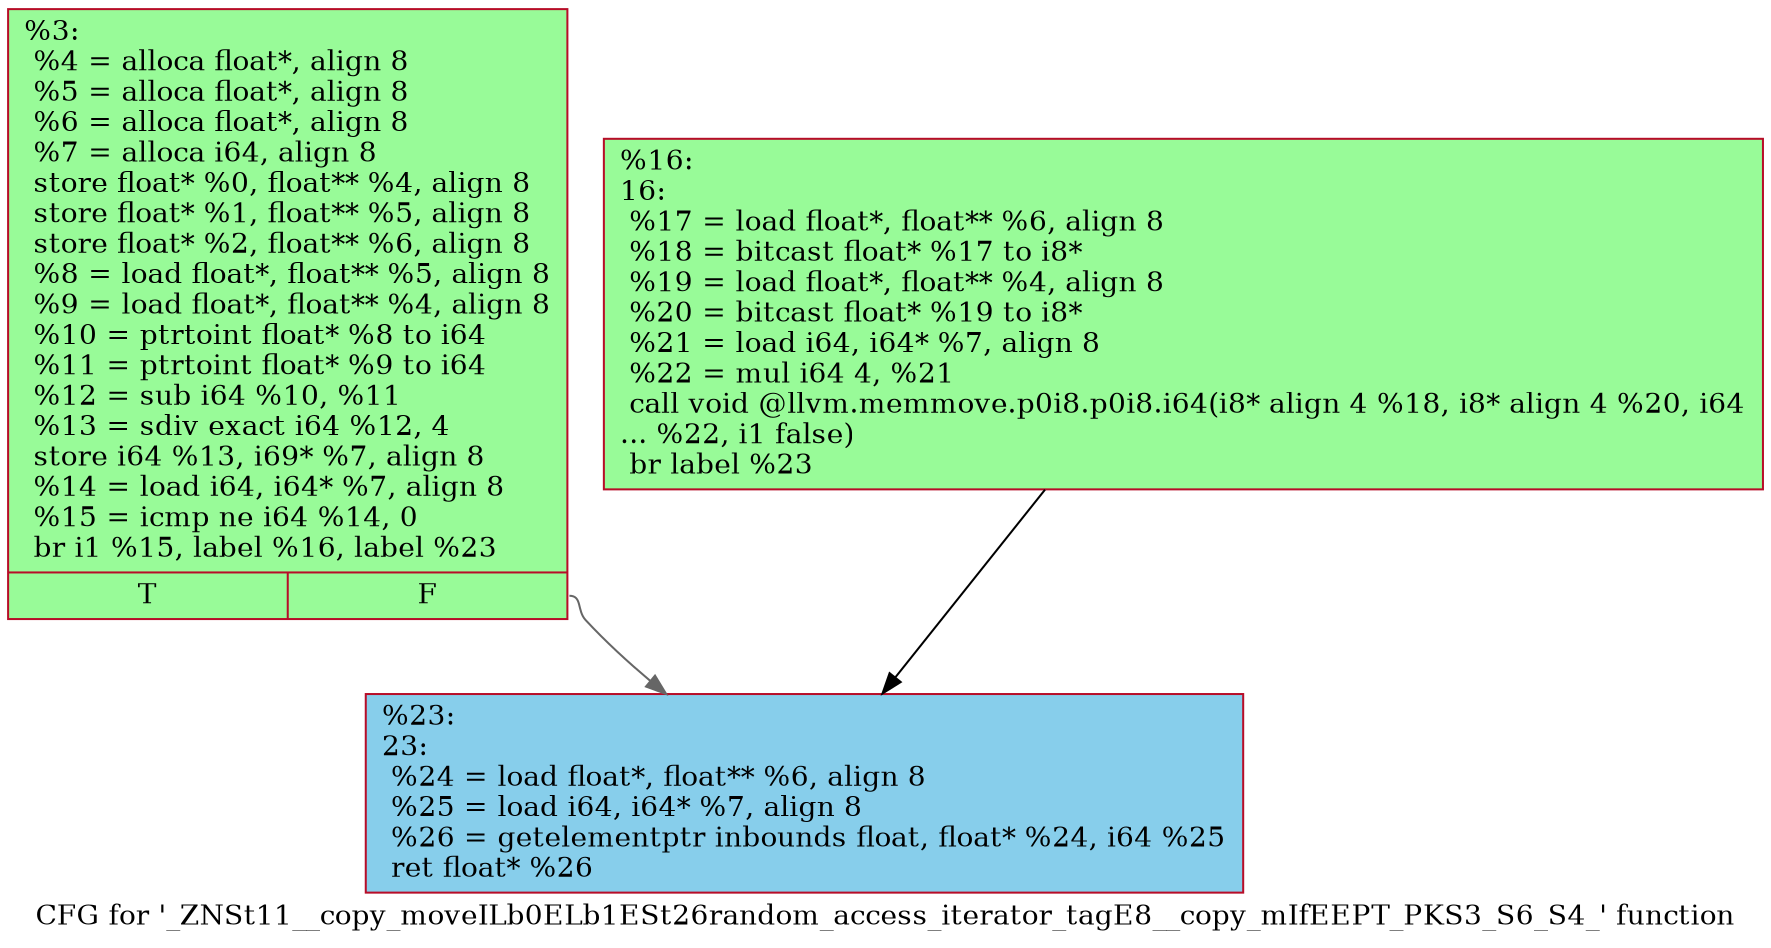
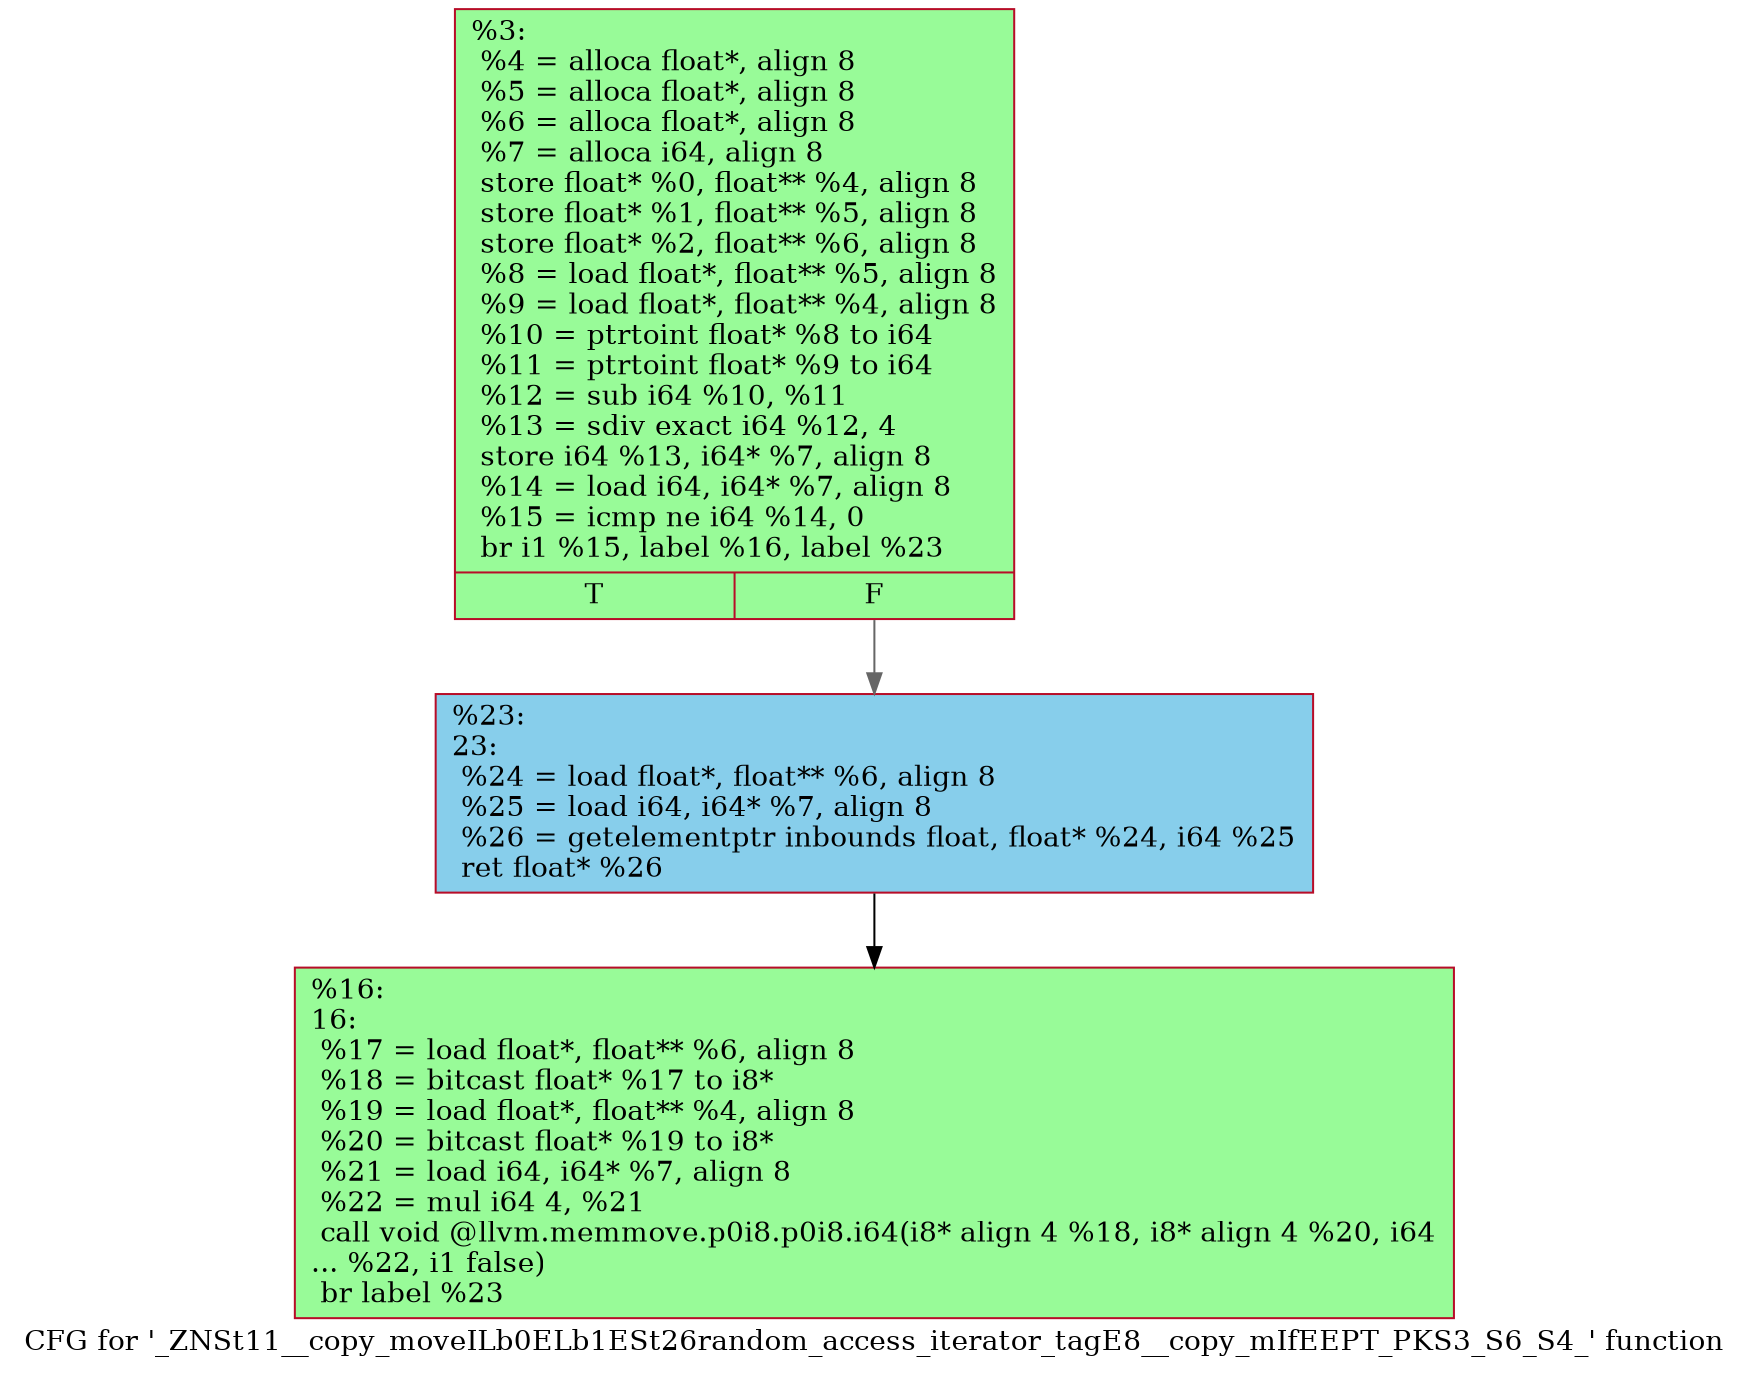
(255, 457) -> (702, 457)
(970, 583) -> (874, 920)
